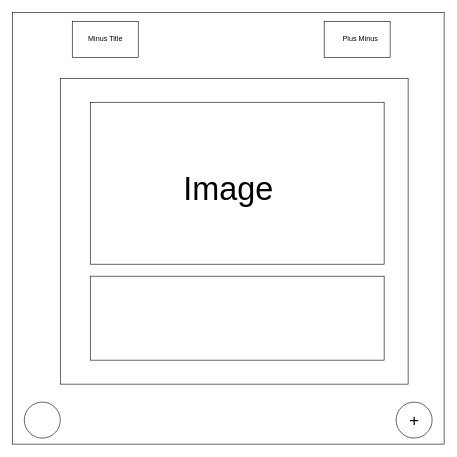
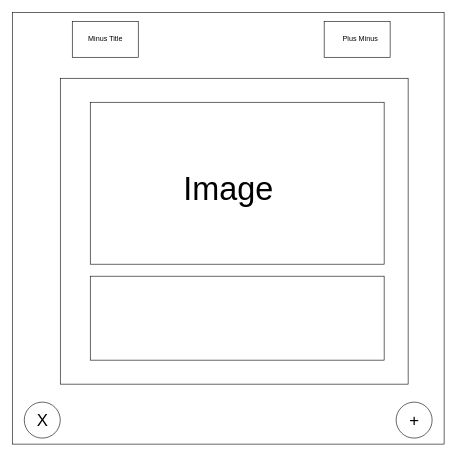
none -> (42, 420)
